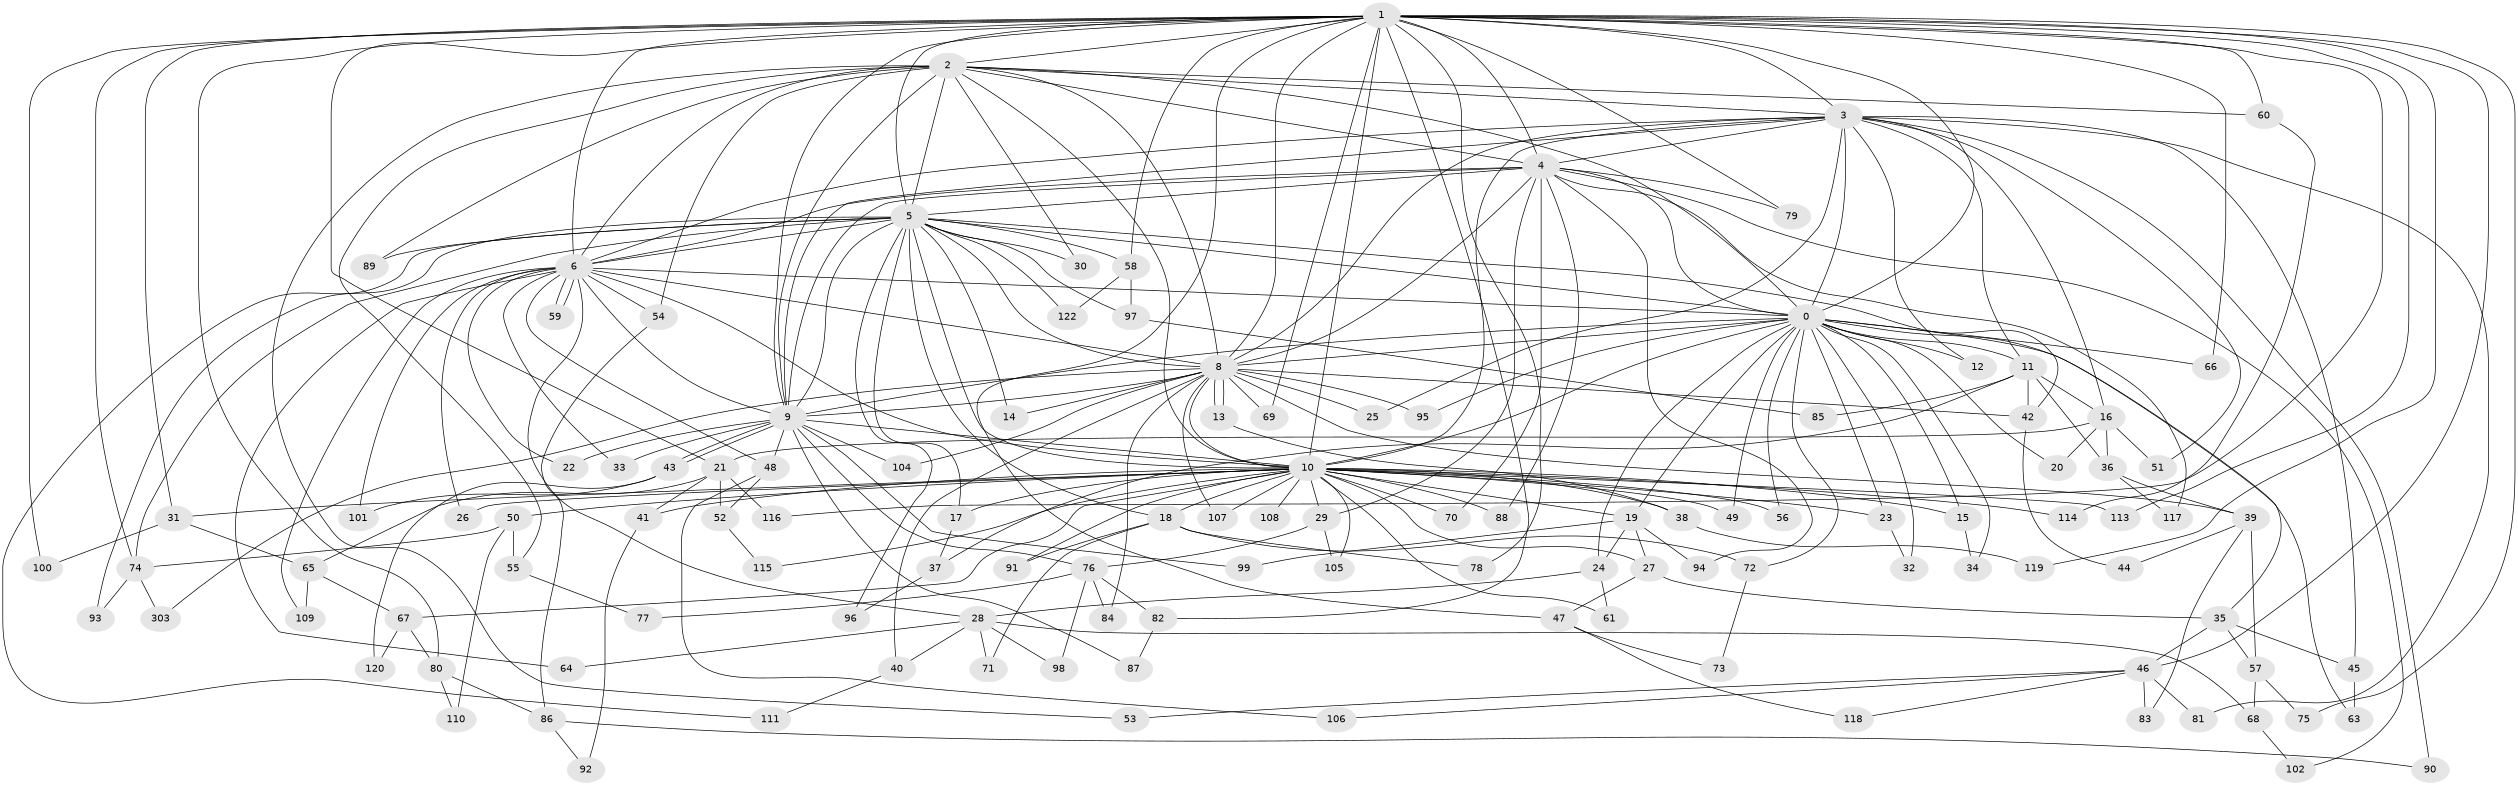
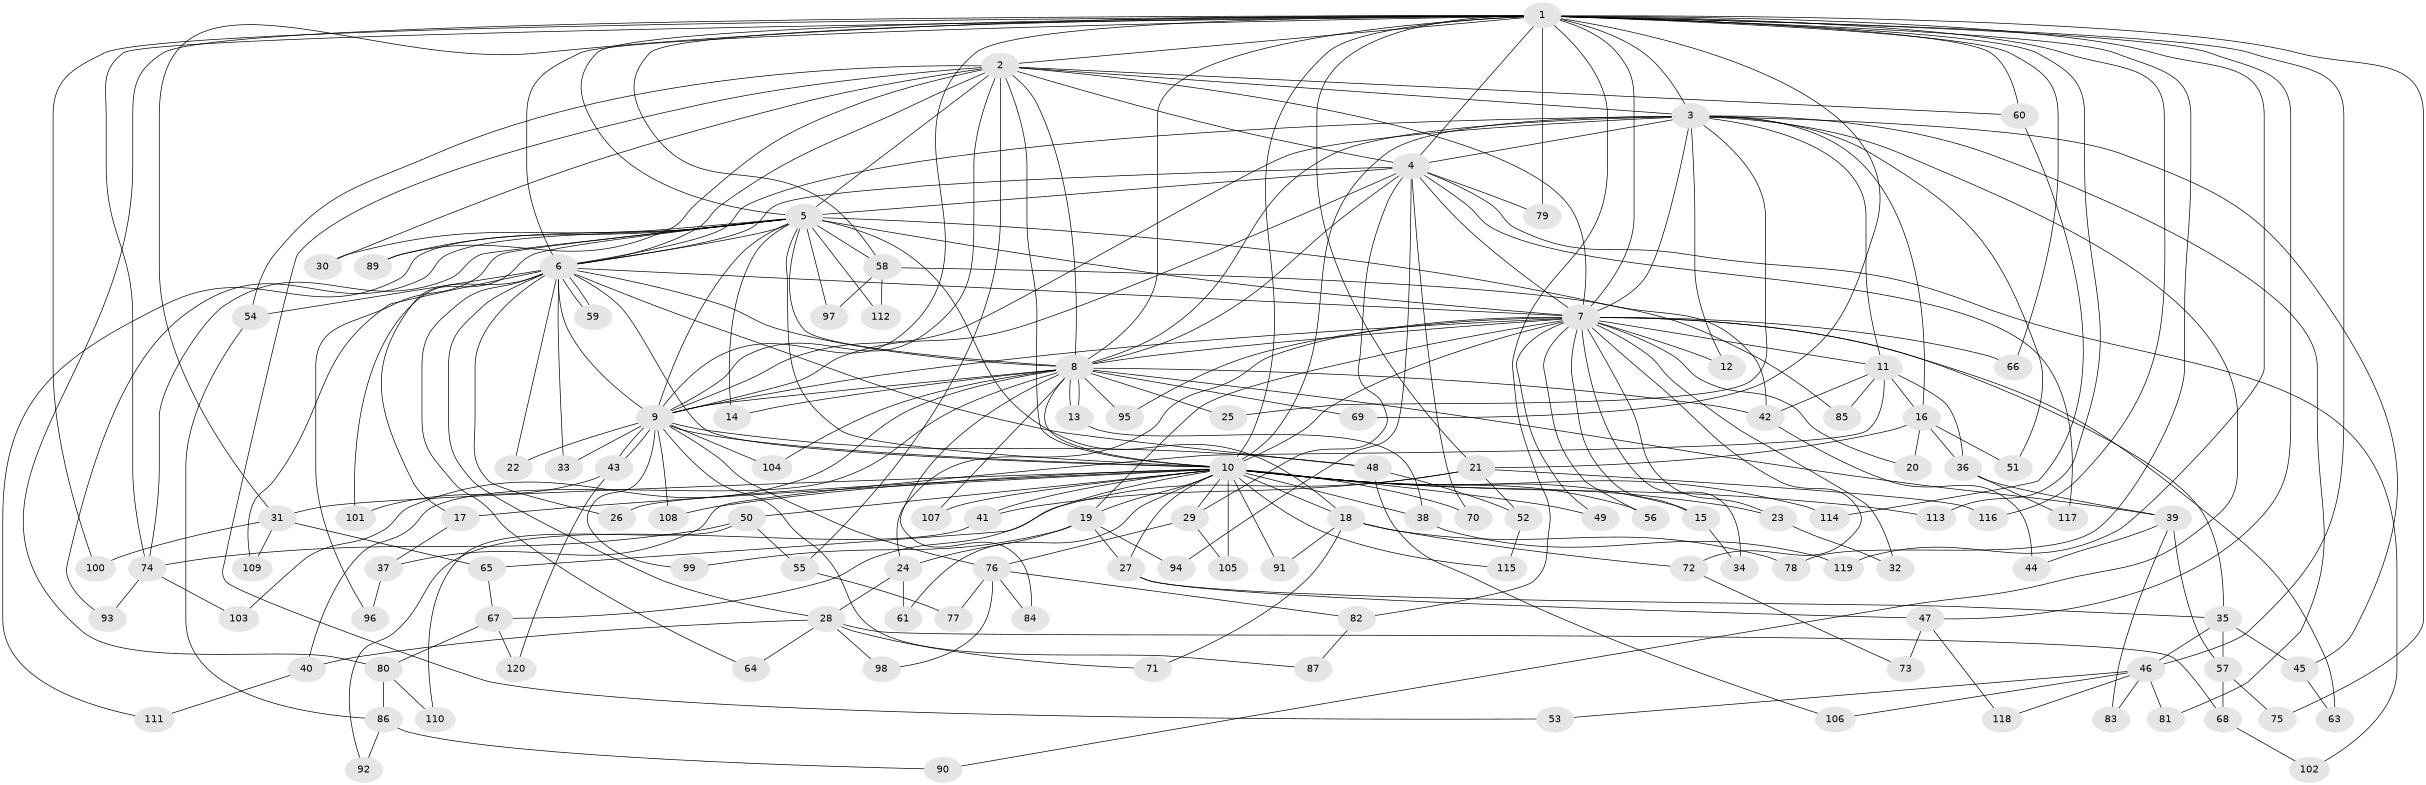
(1067, 317) -> (881, 317)
(1807, 317) -> (1581, 317)
(1458, 365) -> (1379, 283)
none -> (664, 468)
(1502, 518) -> none
(307, 594) -> (265, 543)
(161, 619) -> (239, 619)
